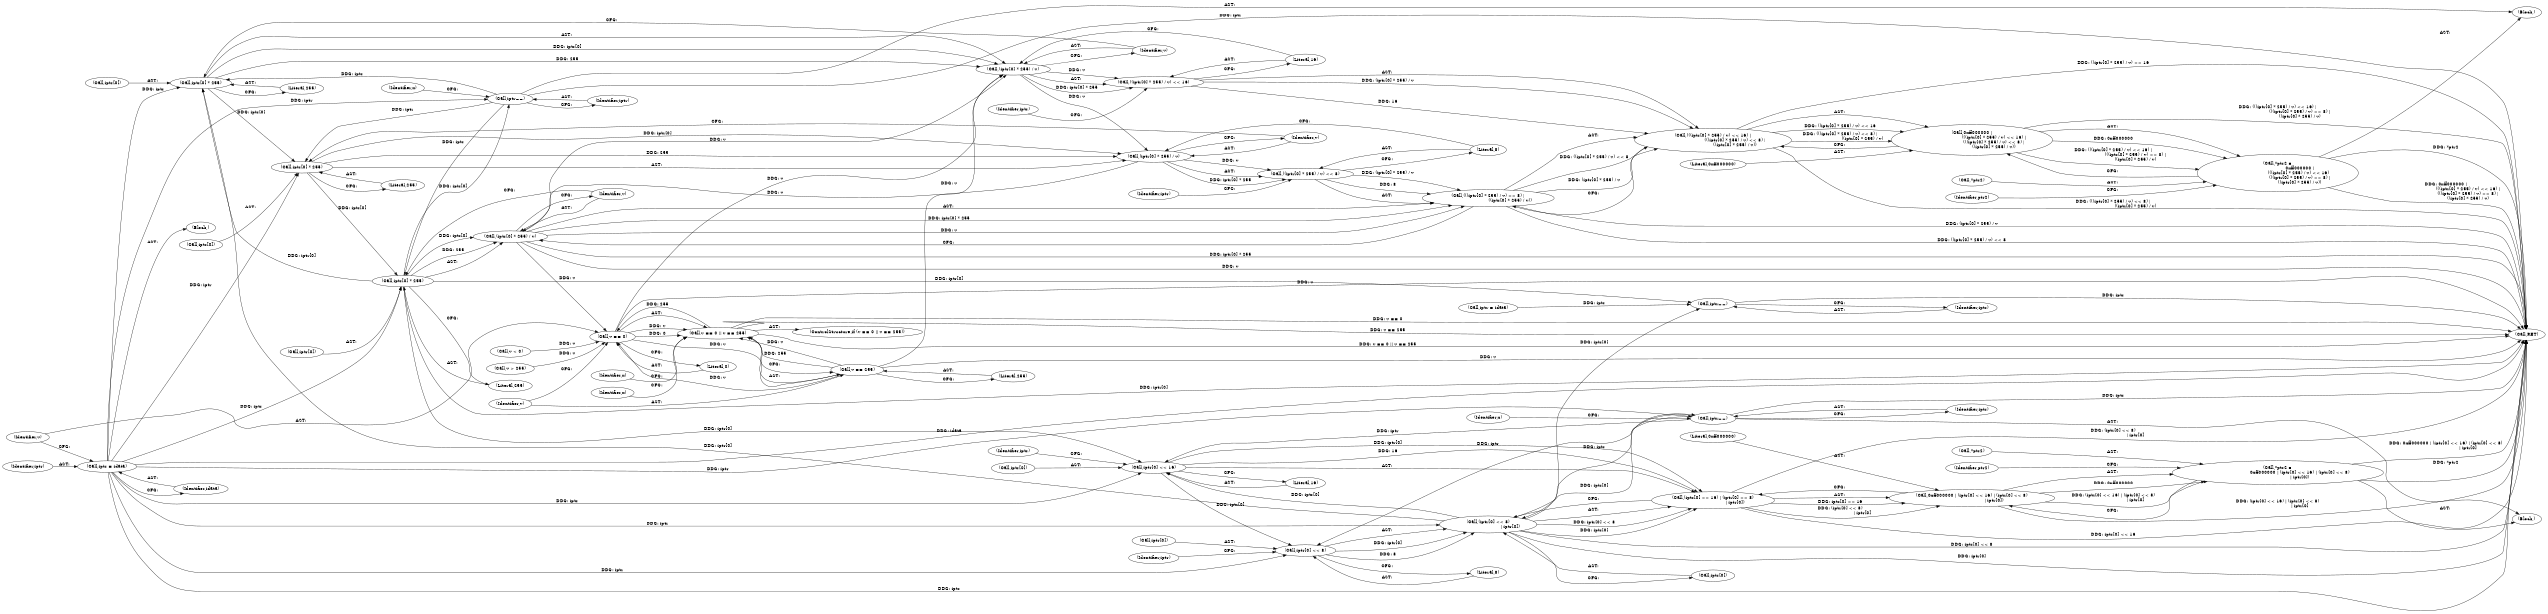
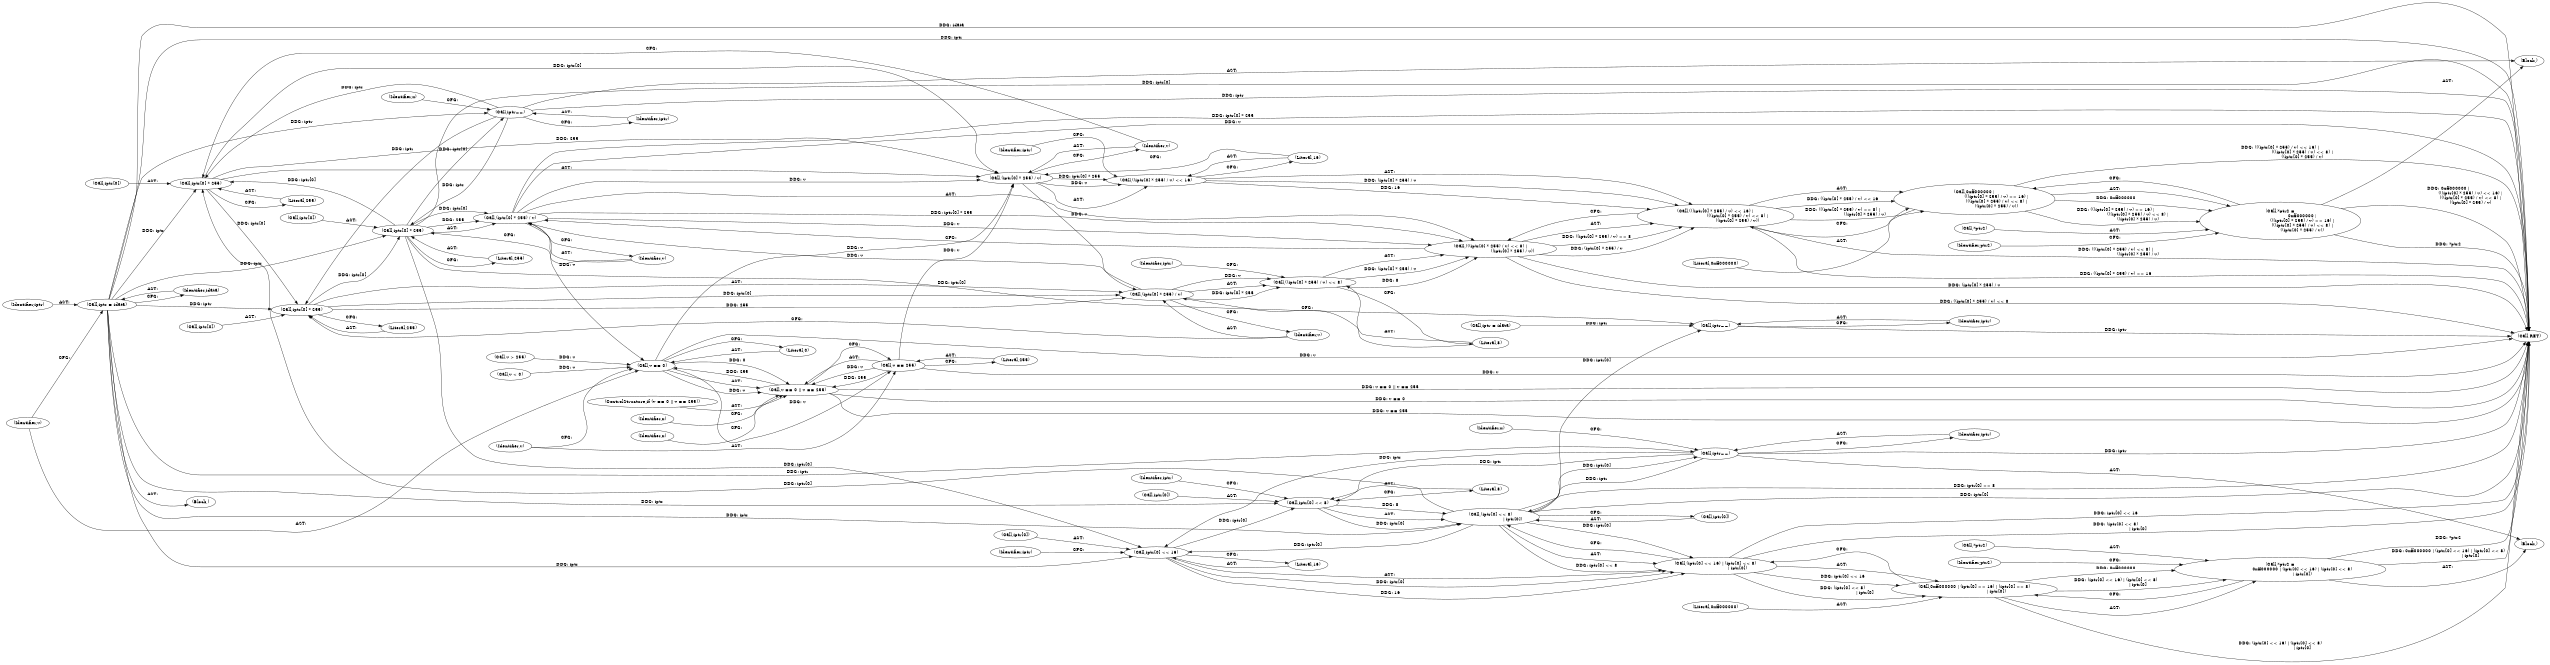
(774, 330) -> (733, 410)
(725, 388) -> none
